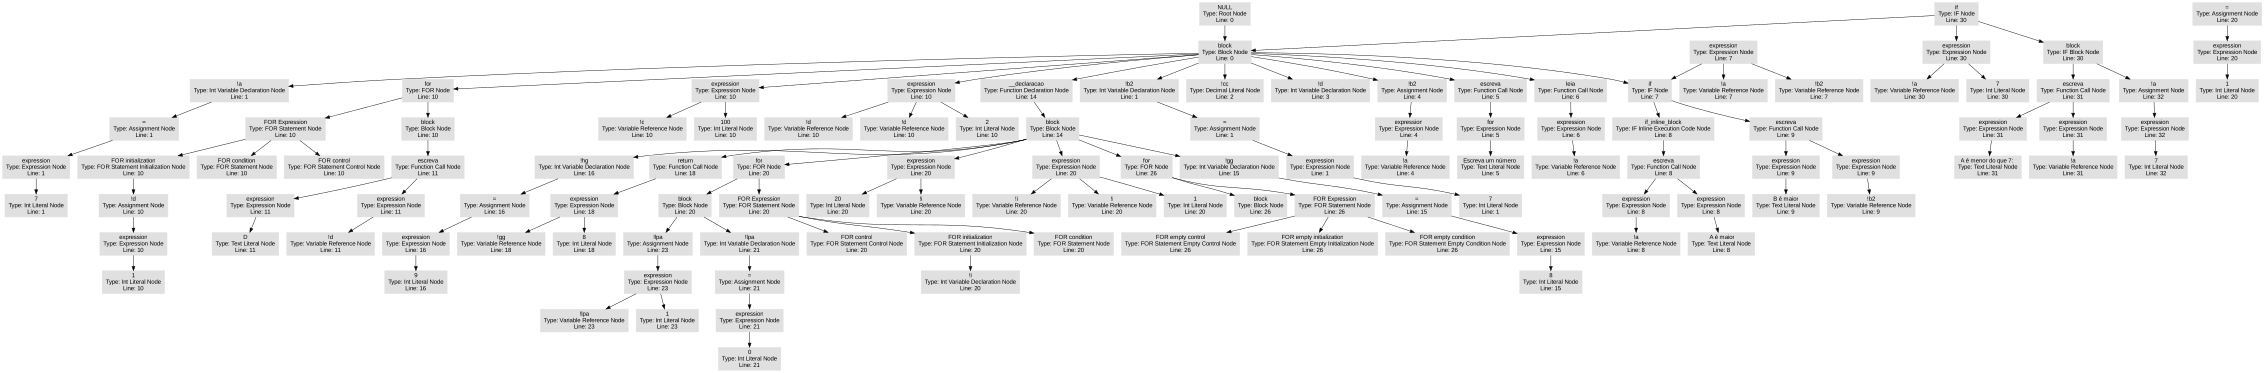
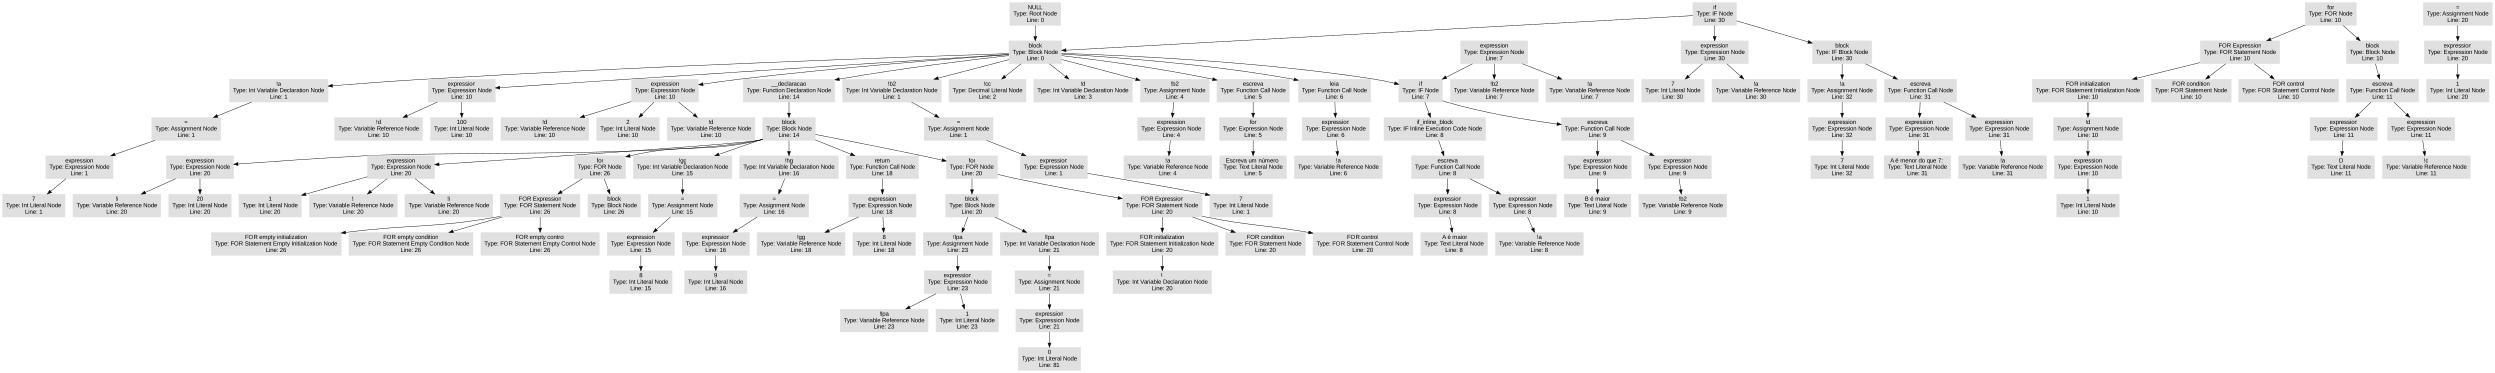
(828, 71) -> none
(750, 359) -> (1049, 359)
